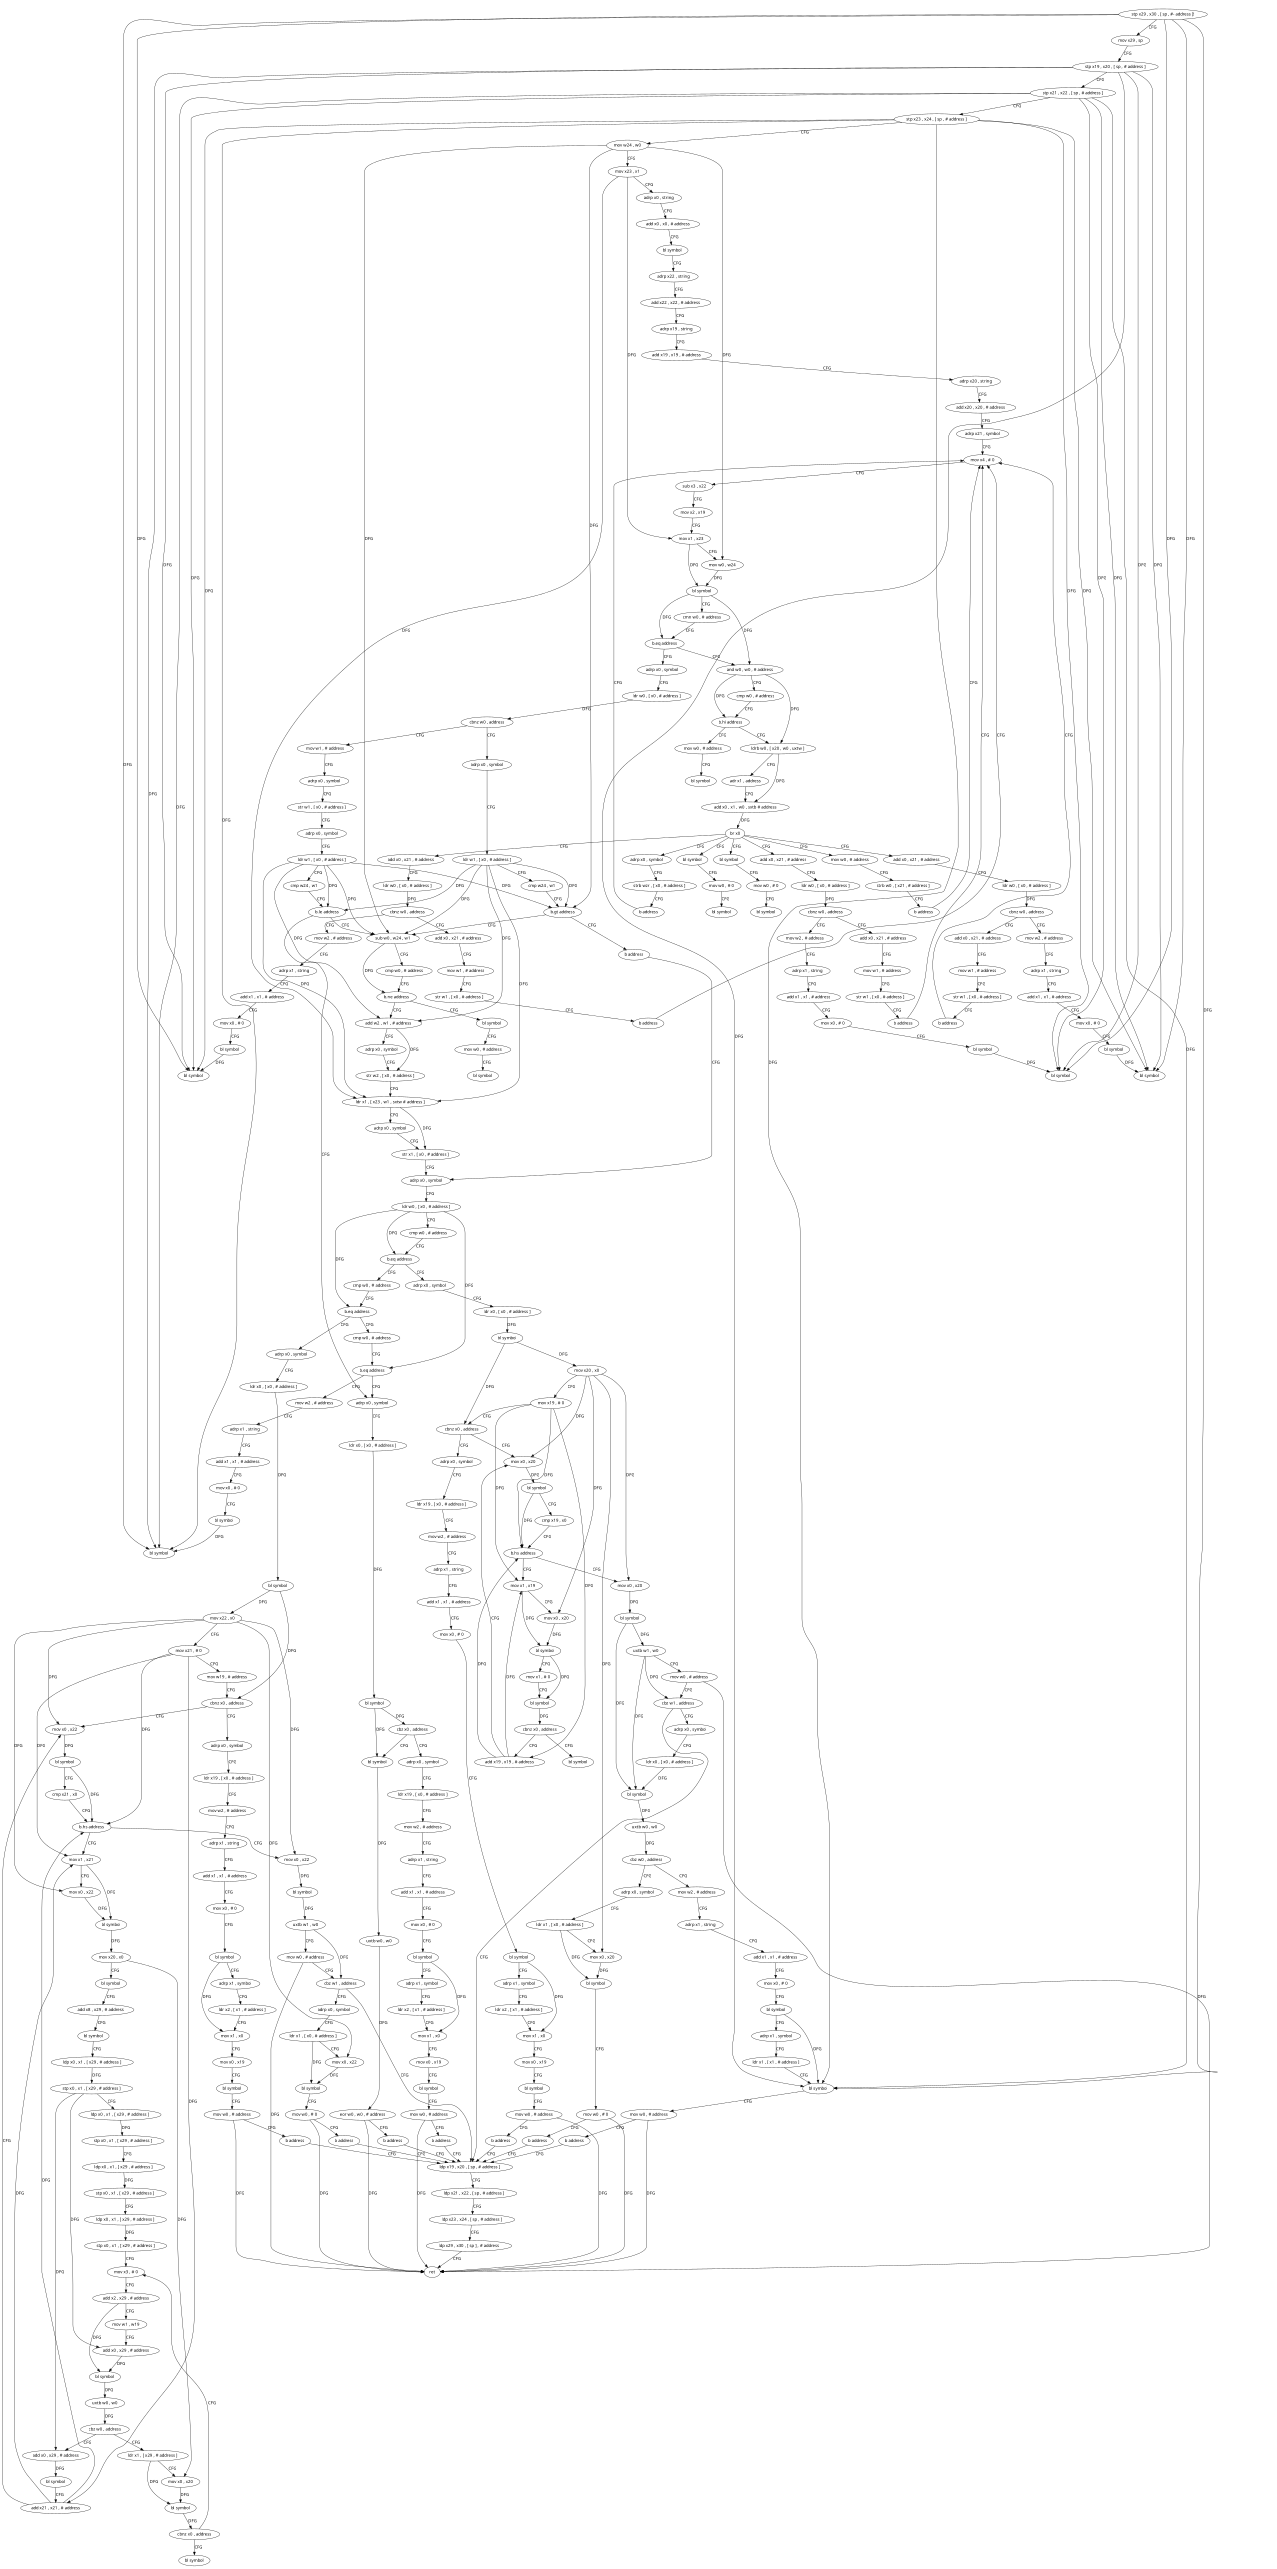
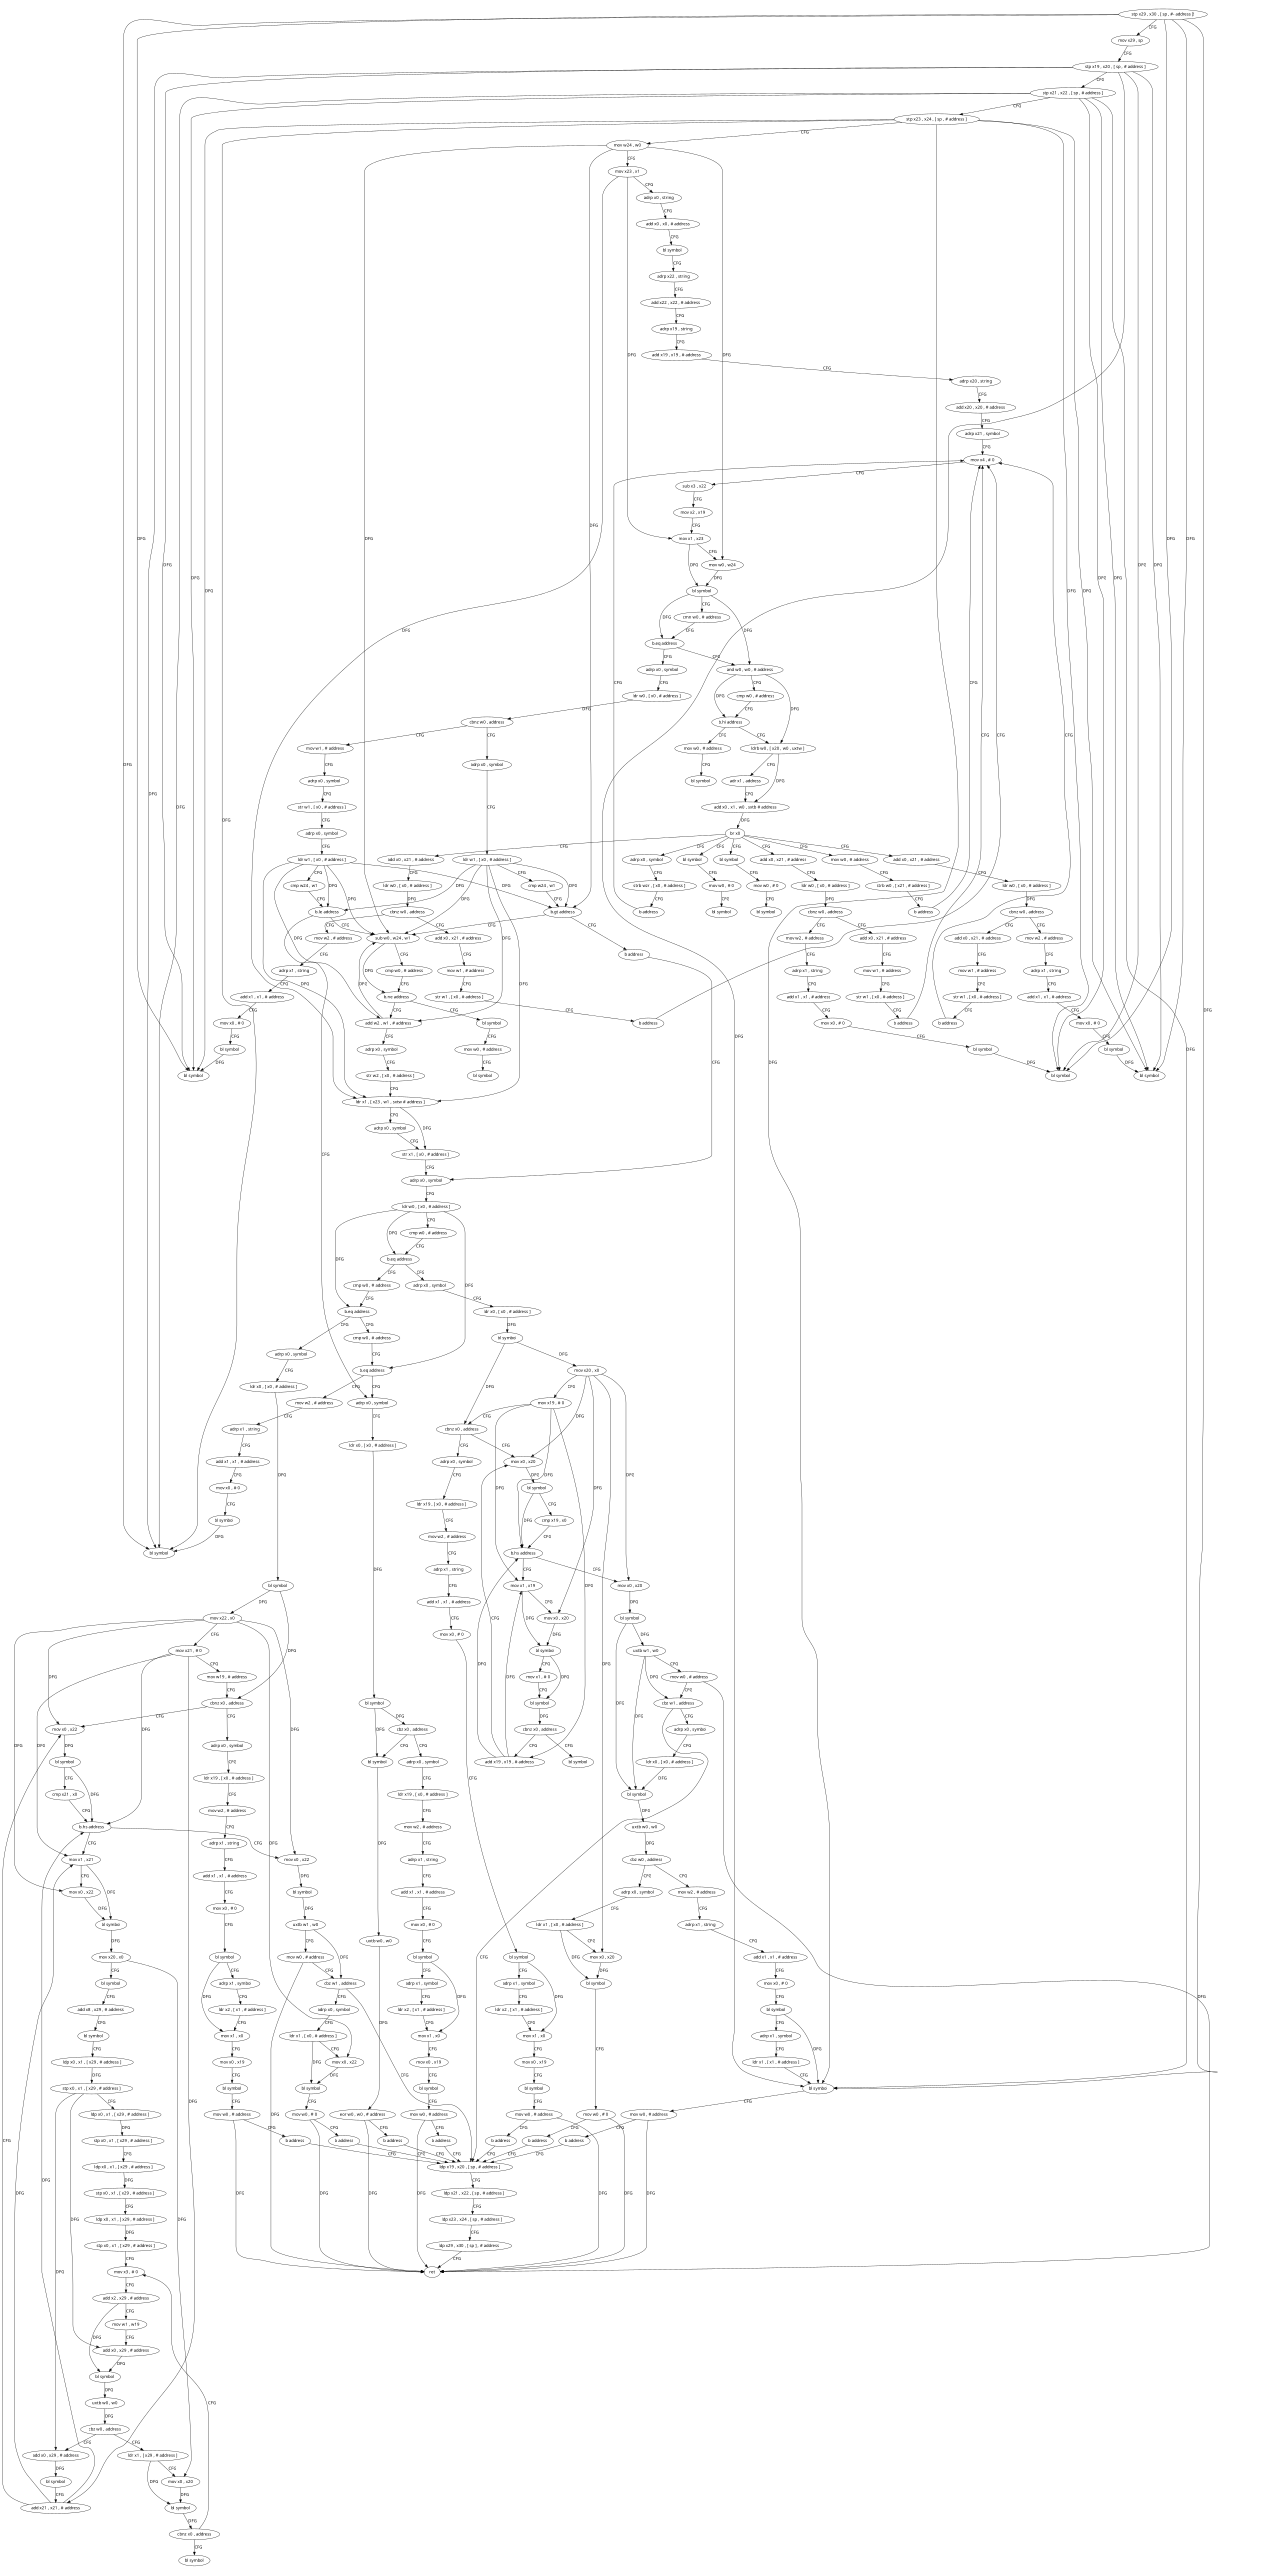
(410, 1048) -> (359, 982)
